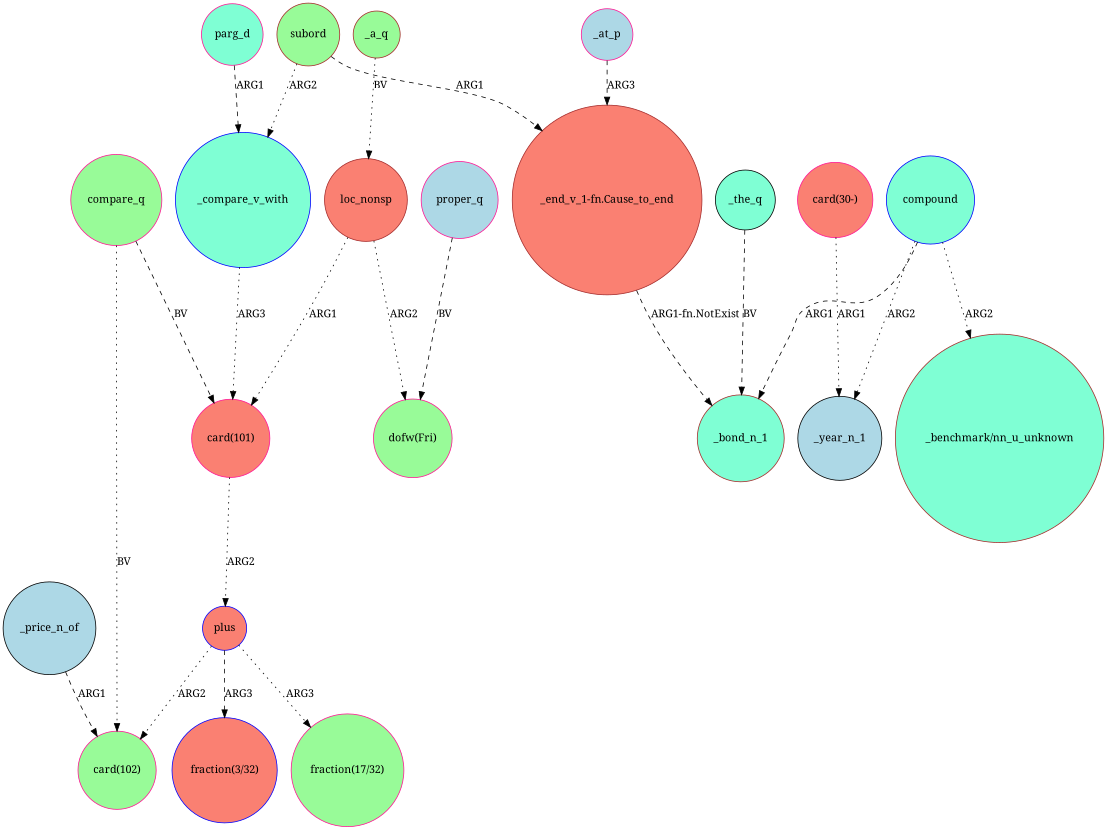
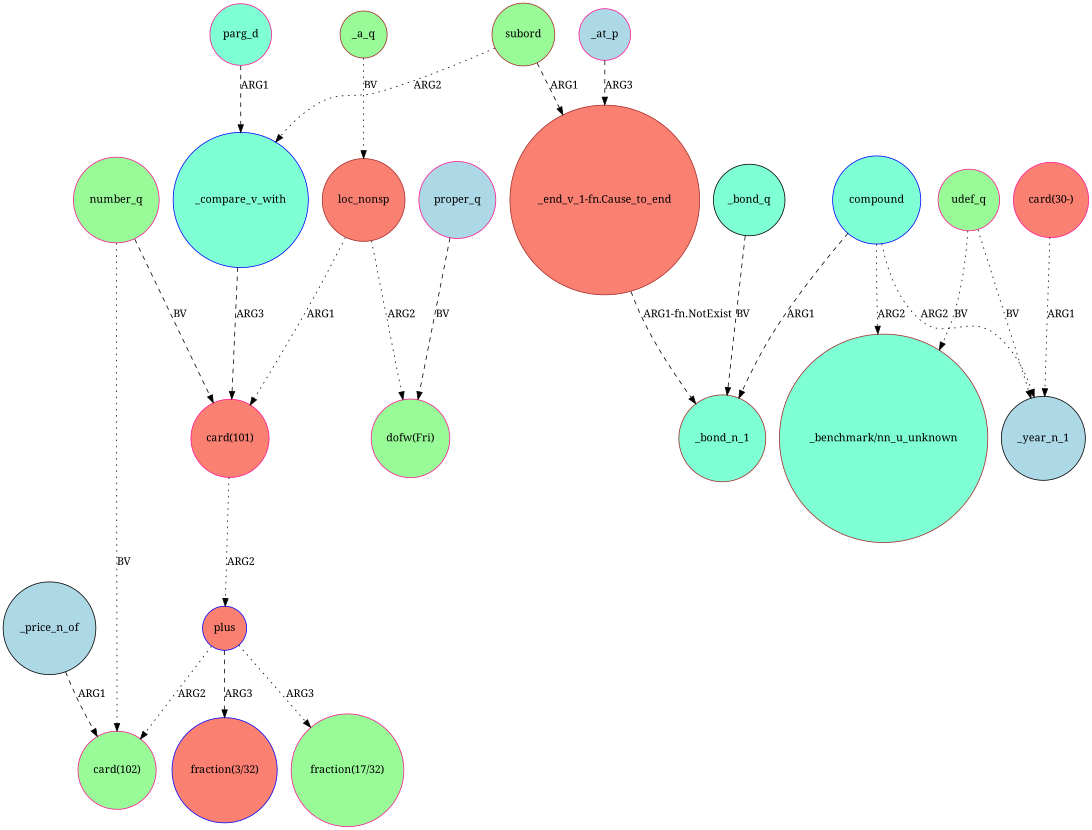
(116, 200) -> (116, 200)
(745, 200) -> (749, 200)
none -> (969, 200)
(236, 329) -> (235, 329)
